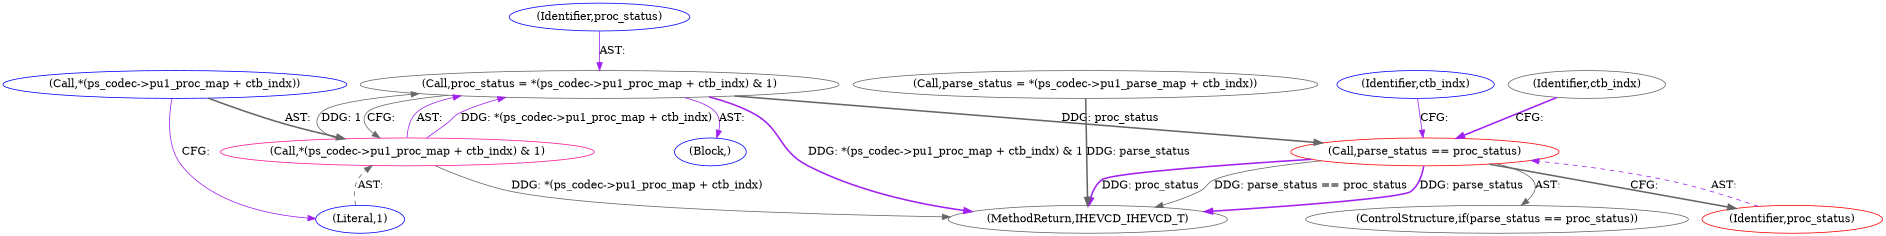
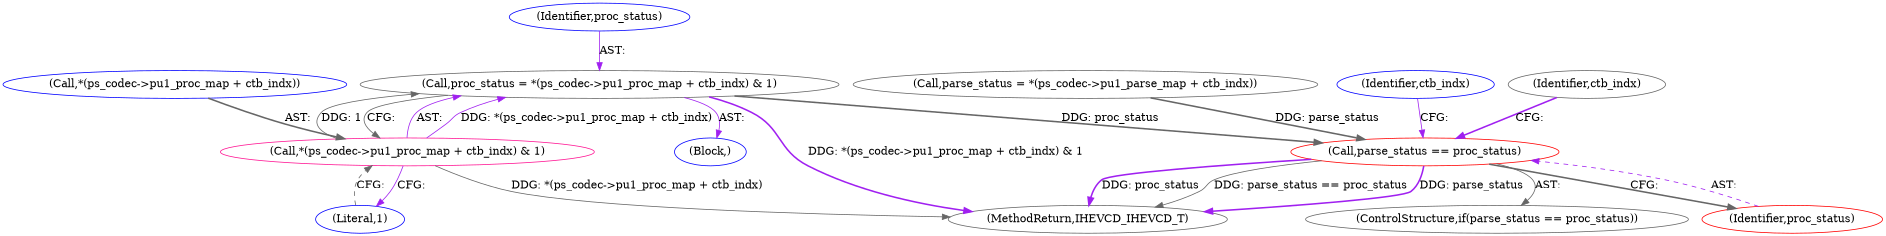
(1087, 148) -> (1254, 118)
(372, 186) -> (372, 186)
(208, 189) -> (395, 185)
